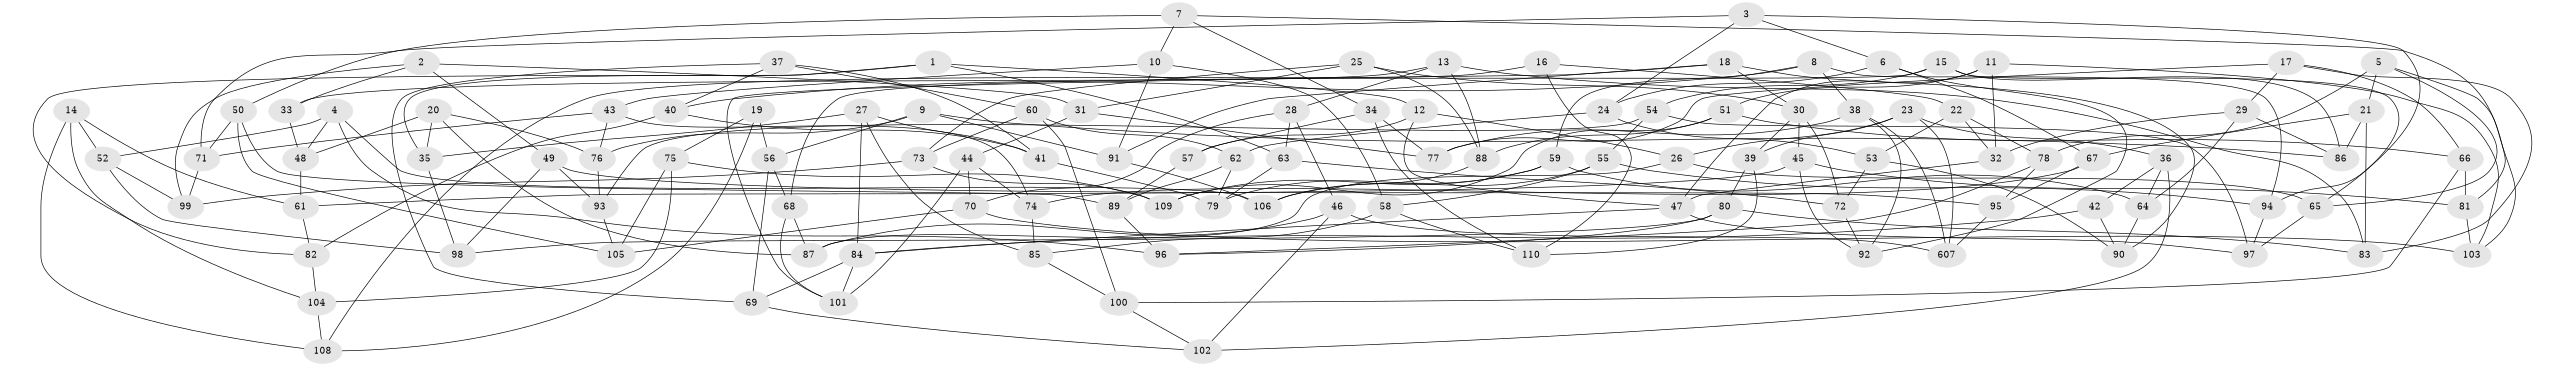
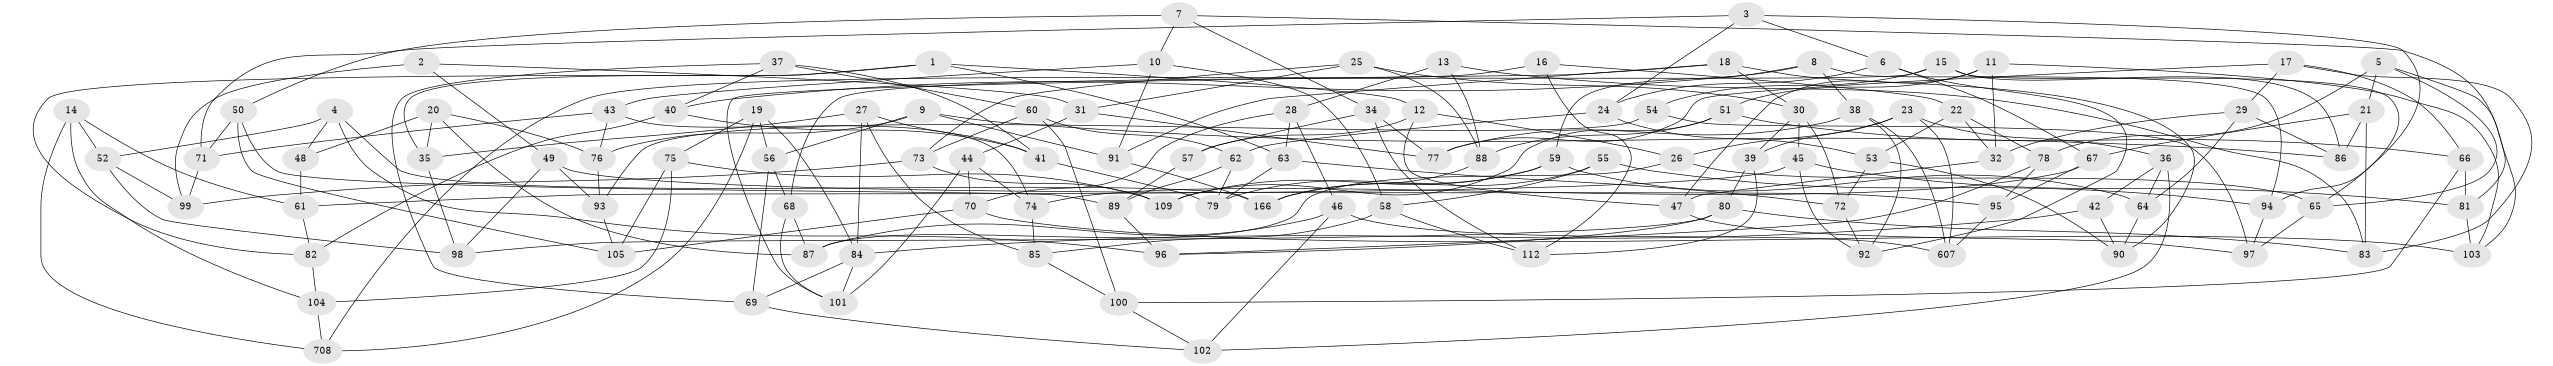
(287, 111) -> none
(1628, 135) -> none
(1263, 207) -> (1263, 207)
(1306, 226) -> (818, 181)
(1531, 255) -> (1531, 255)
(323, 351) -> (323, 351)
